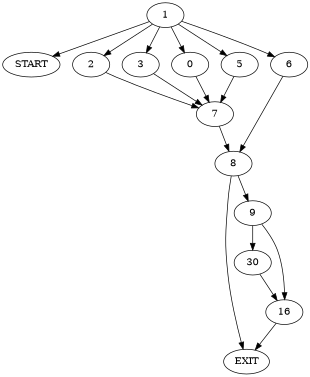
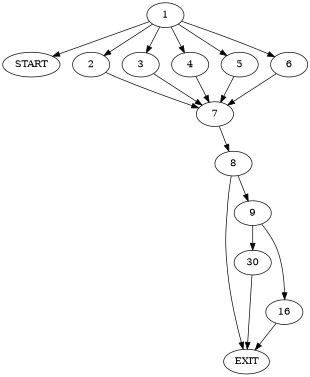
(190, 65) -> (190, 65)
(263, 111) -> (255, 88)
(267, 284) -> (250, 309)
